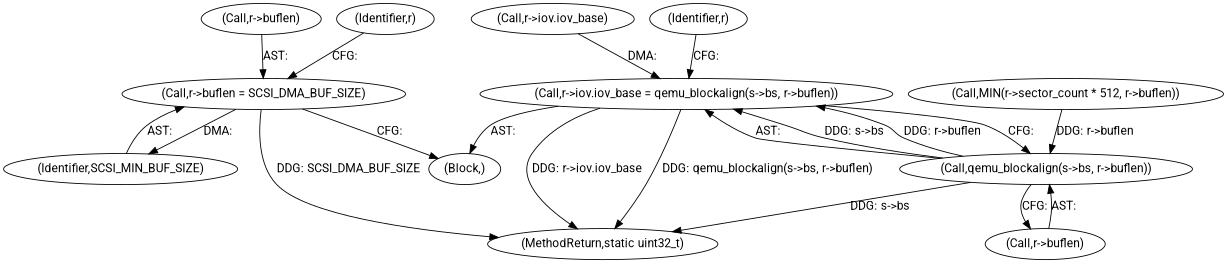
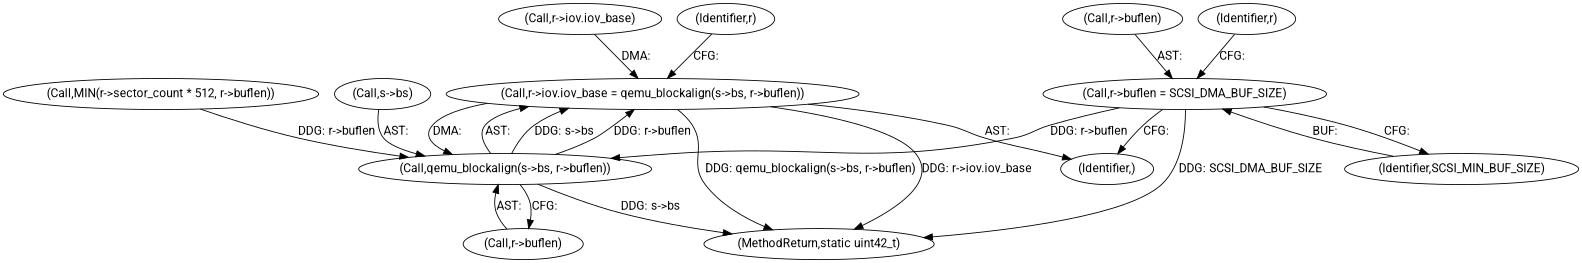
none -> (383, 94)
(162, 132) -> (1327, 132)
(220, 132) -> (1399, 132)
(1023, 132) -> (449, 132)
none -> (872, 153)
(465, 169) -> (1107, 169)
(603, 244) -> (819, 244)
